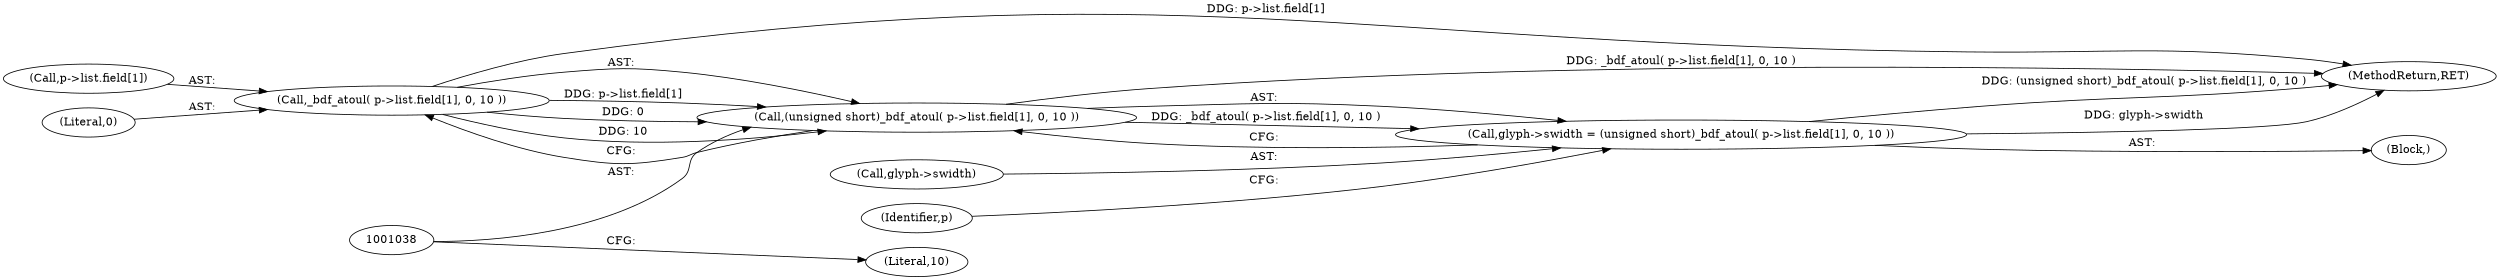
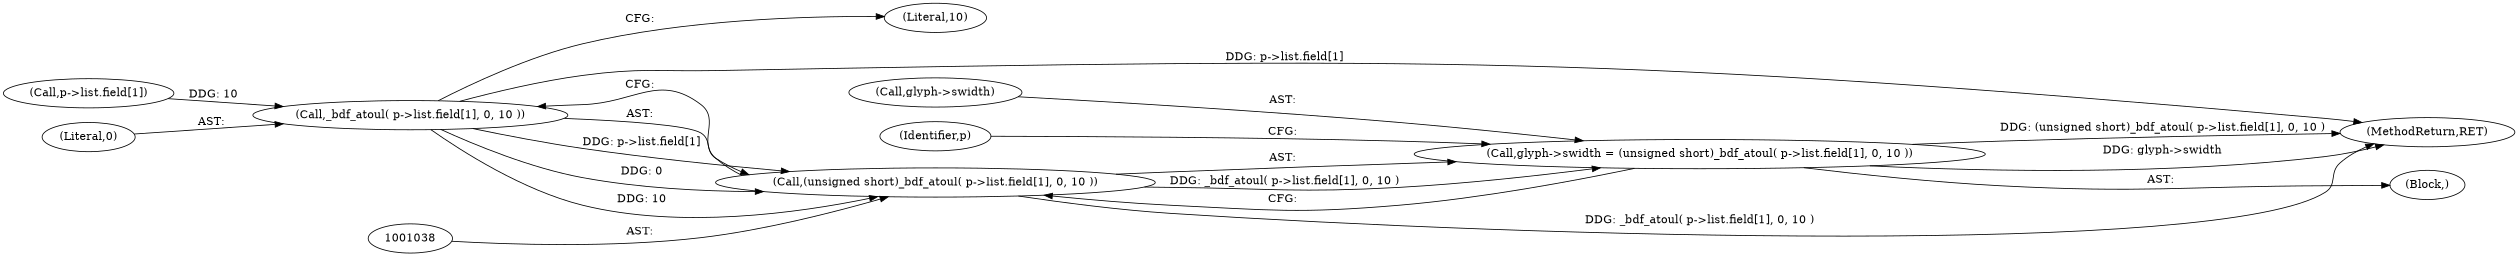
(204, 81) -> (213, 94)
(646, 251) -> (651, 31)
